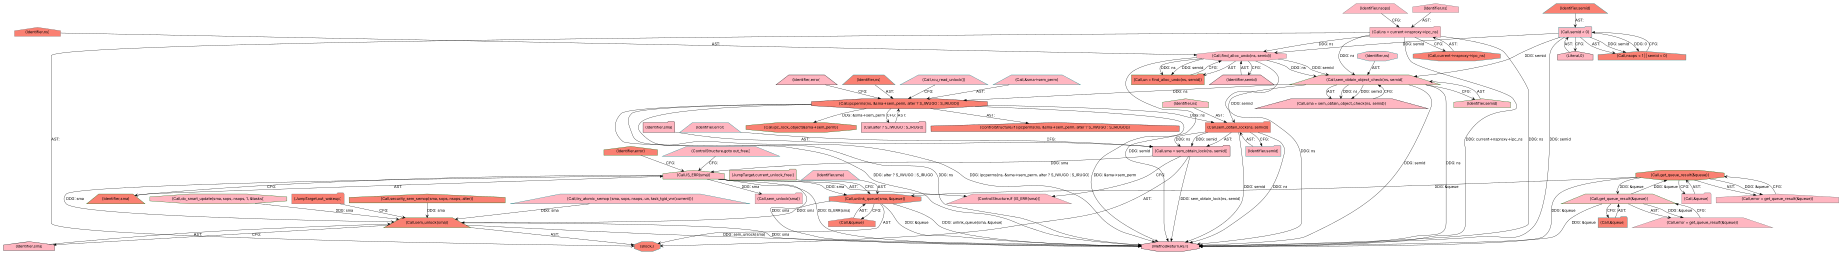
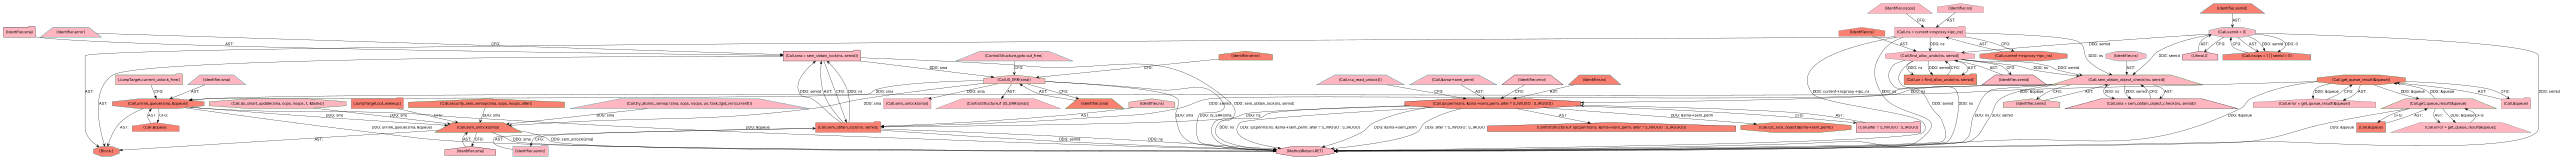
(1575, 32) -> (2232, 32)
(1121, 185) -> (835, 90)
